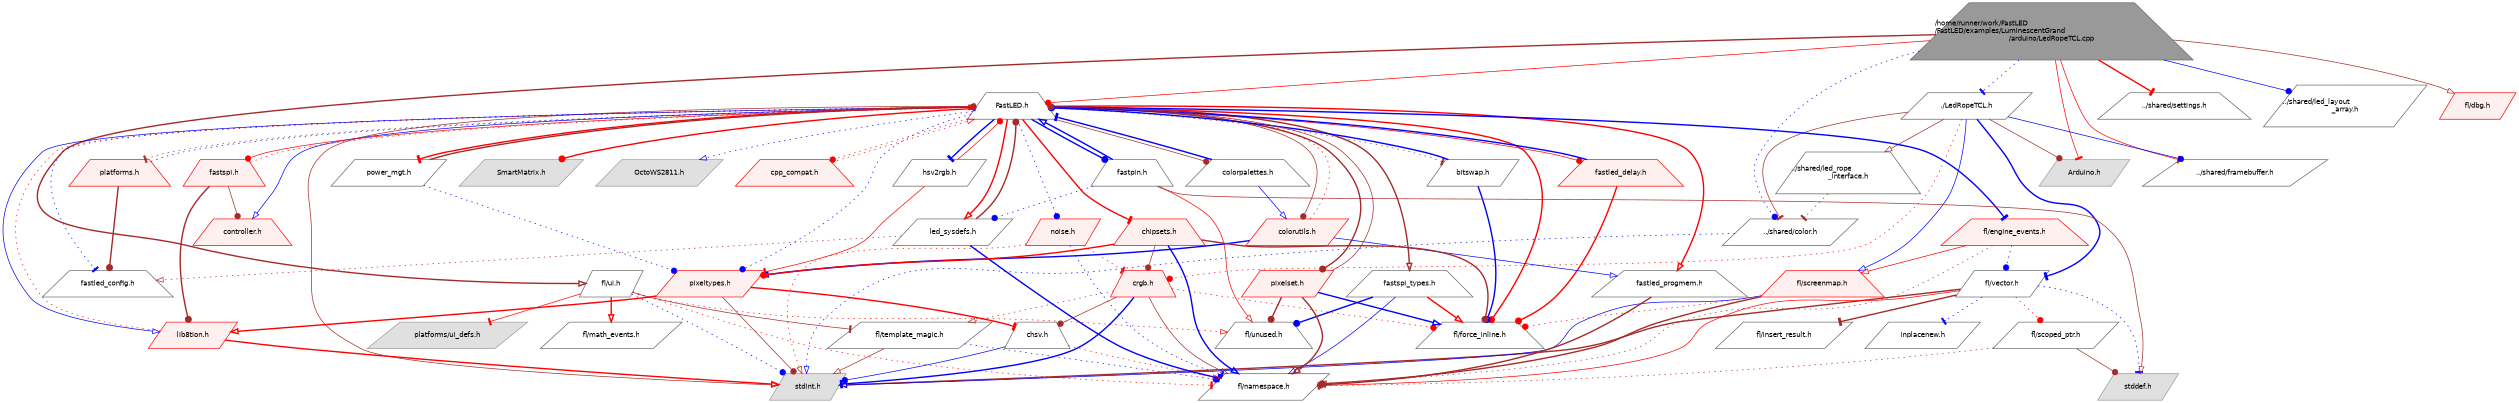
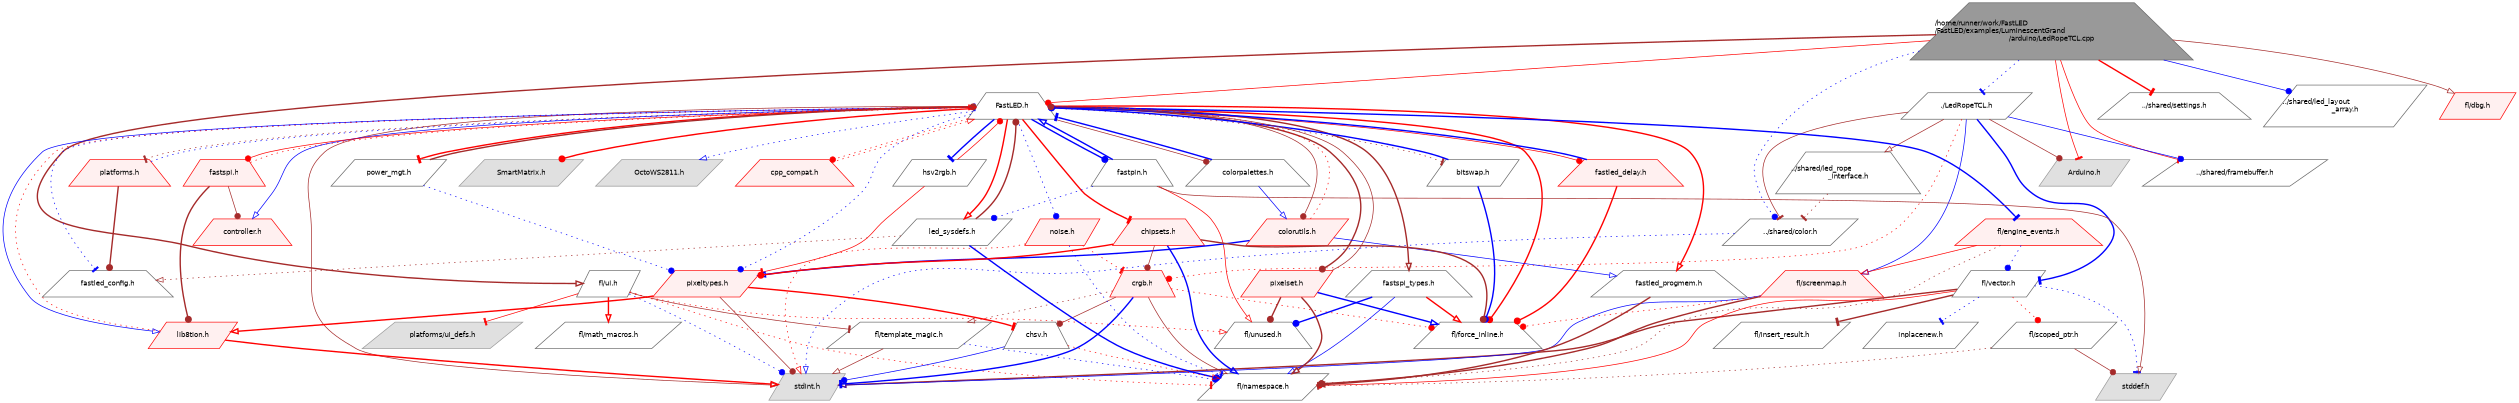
(1092, 330) -> (1090, 329)
(1664, 330) -> (1652, 338)
(611, 335) -> (608, 335)
